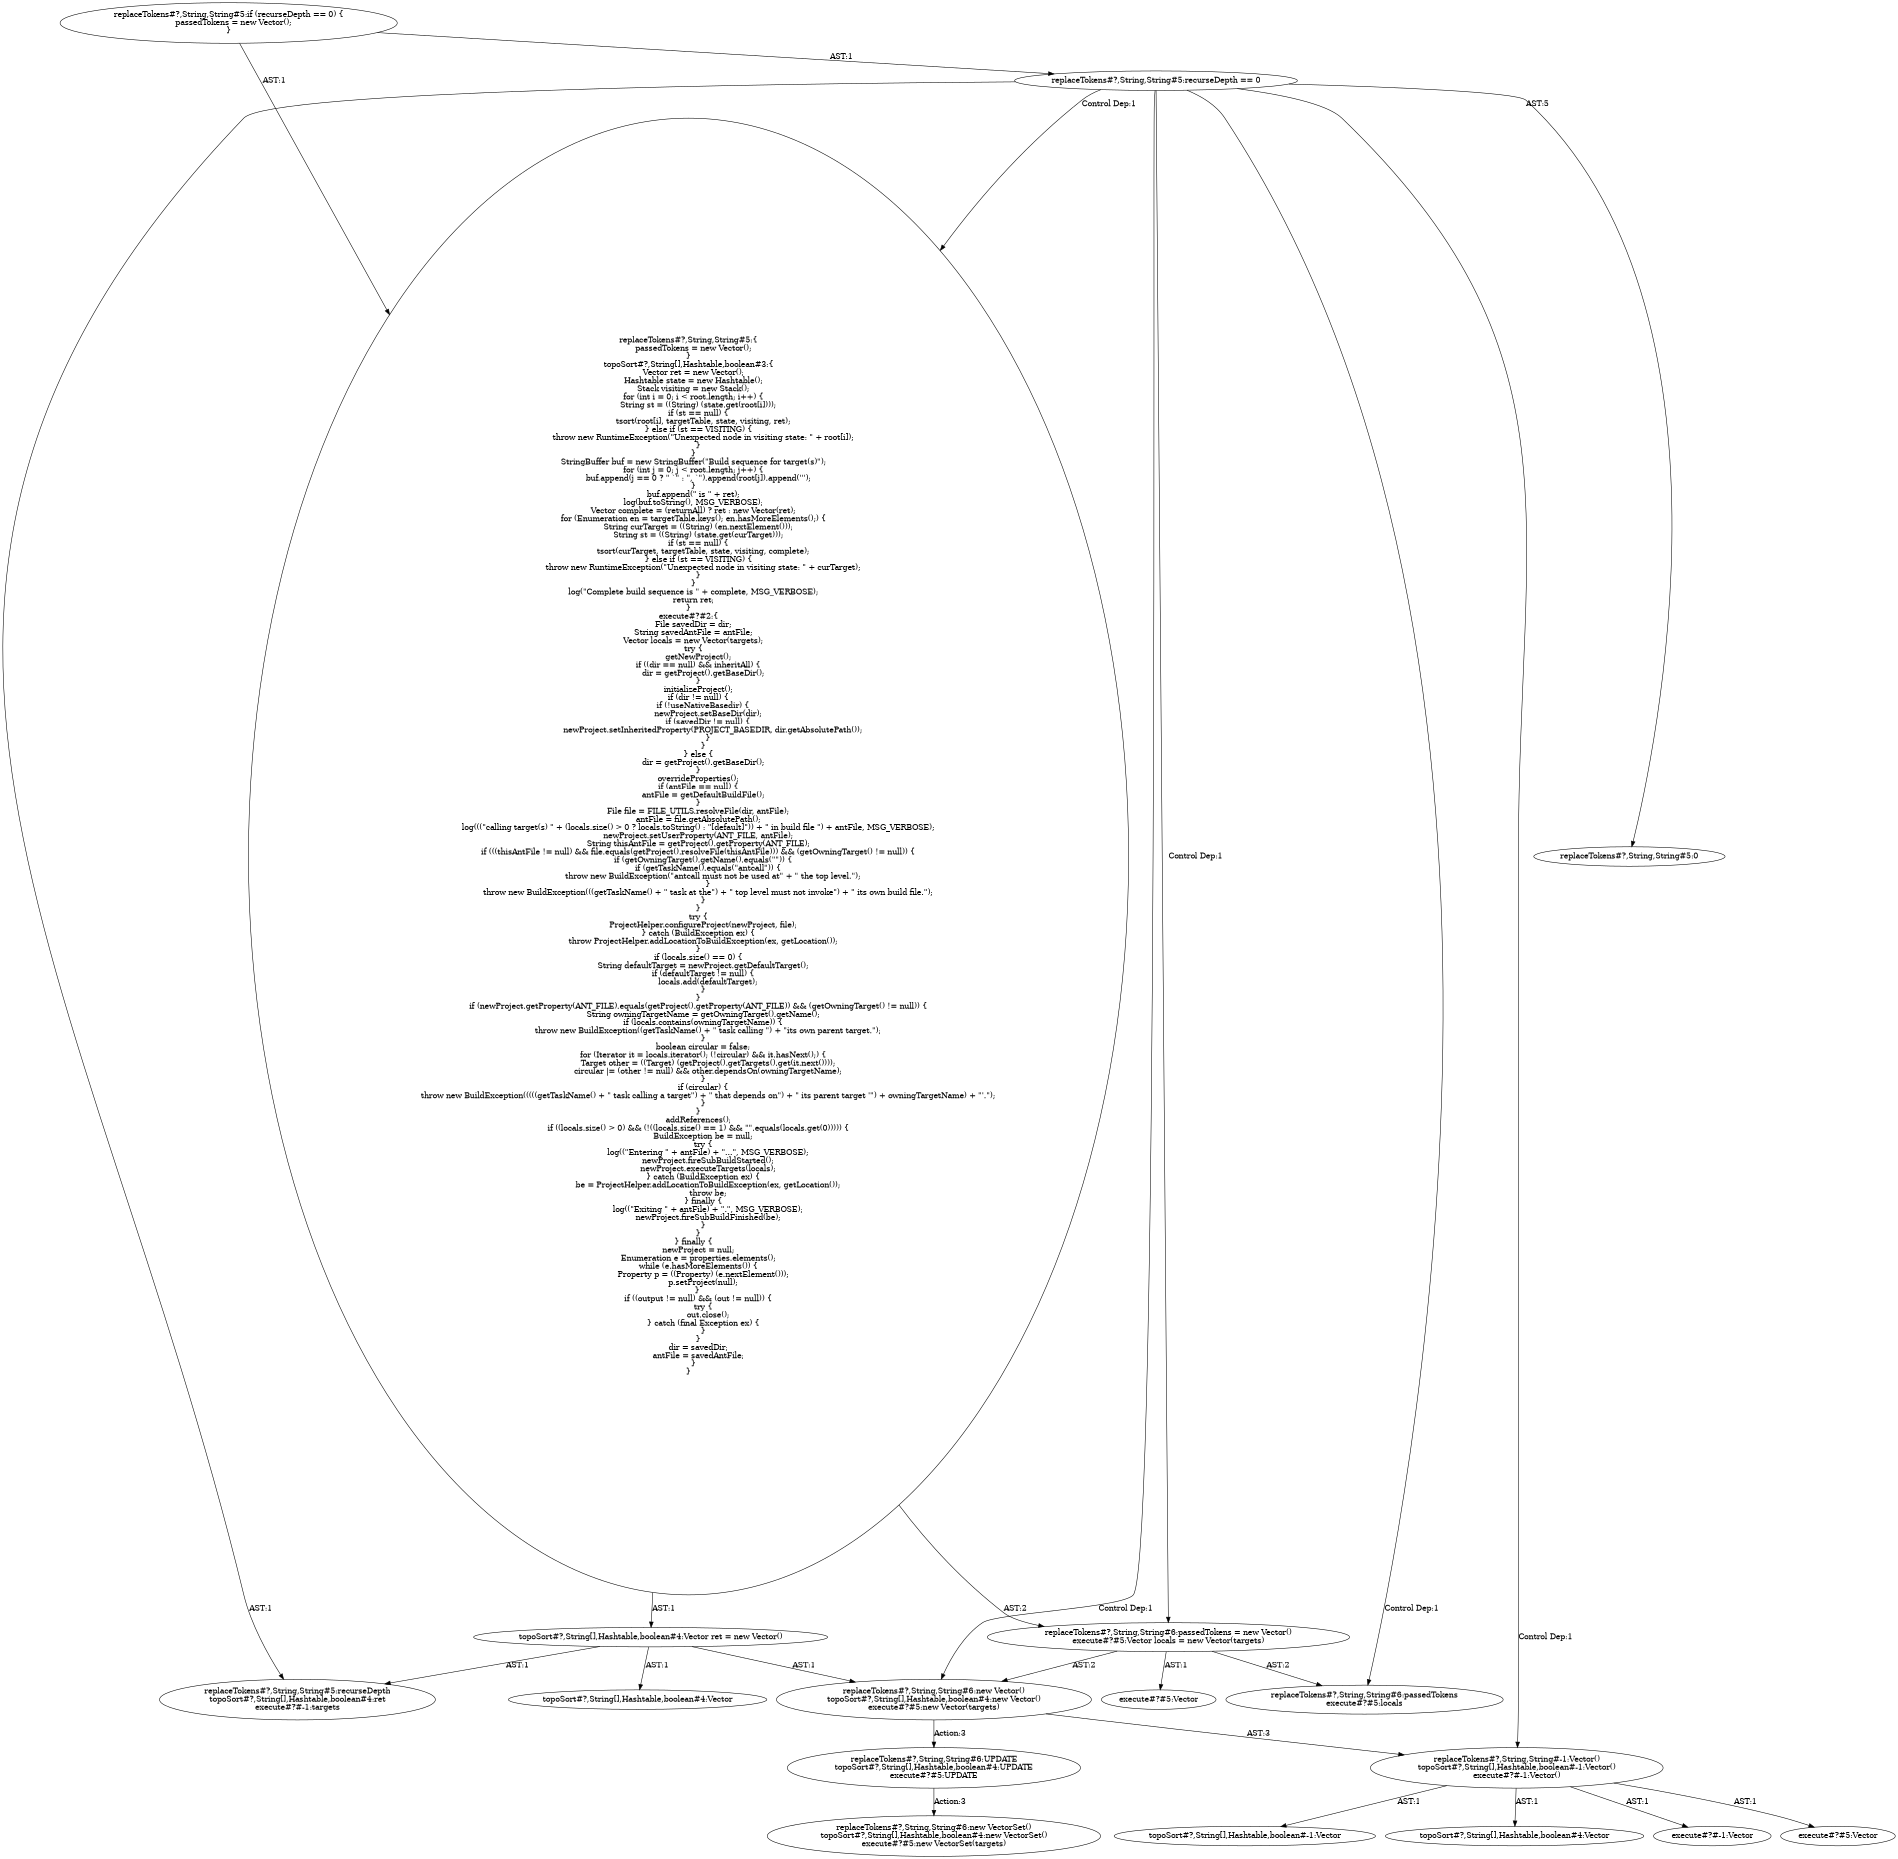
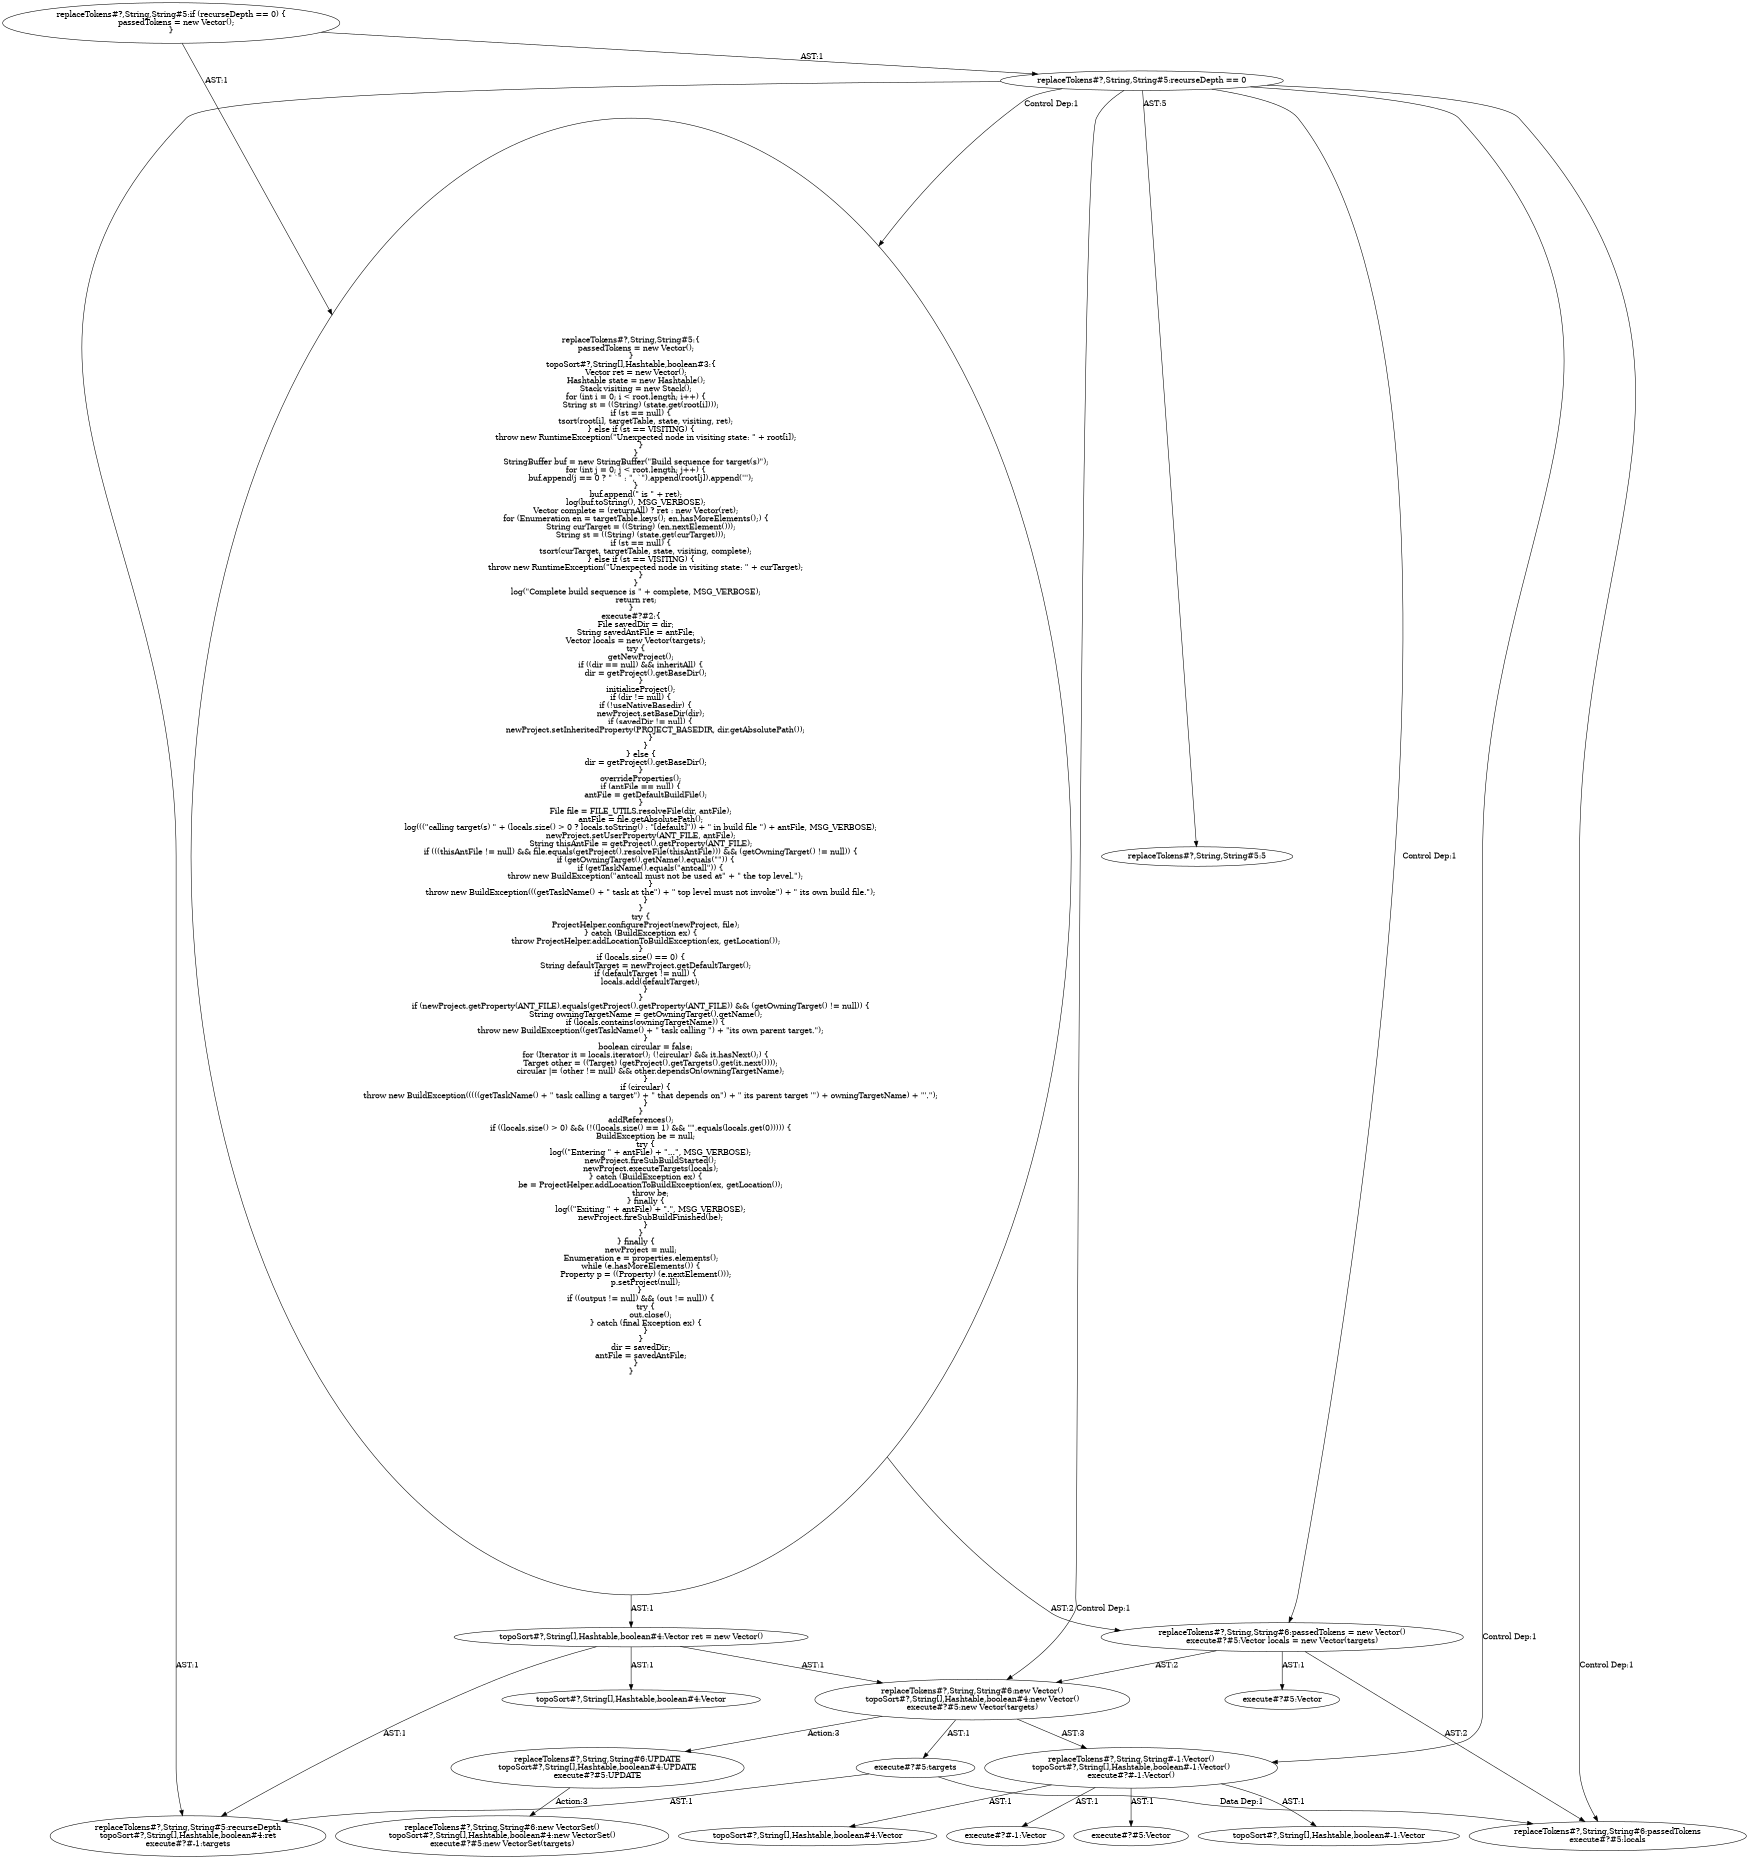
(1629, 857) -> (1197, 857)
none -> (915, 1768)
